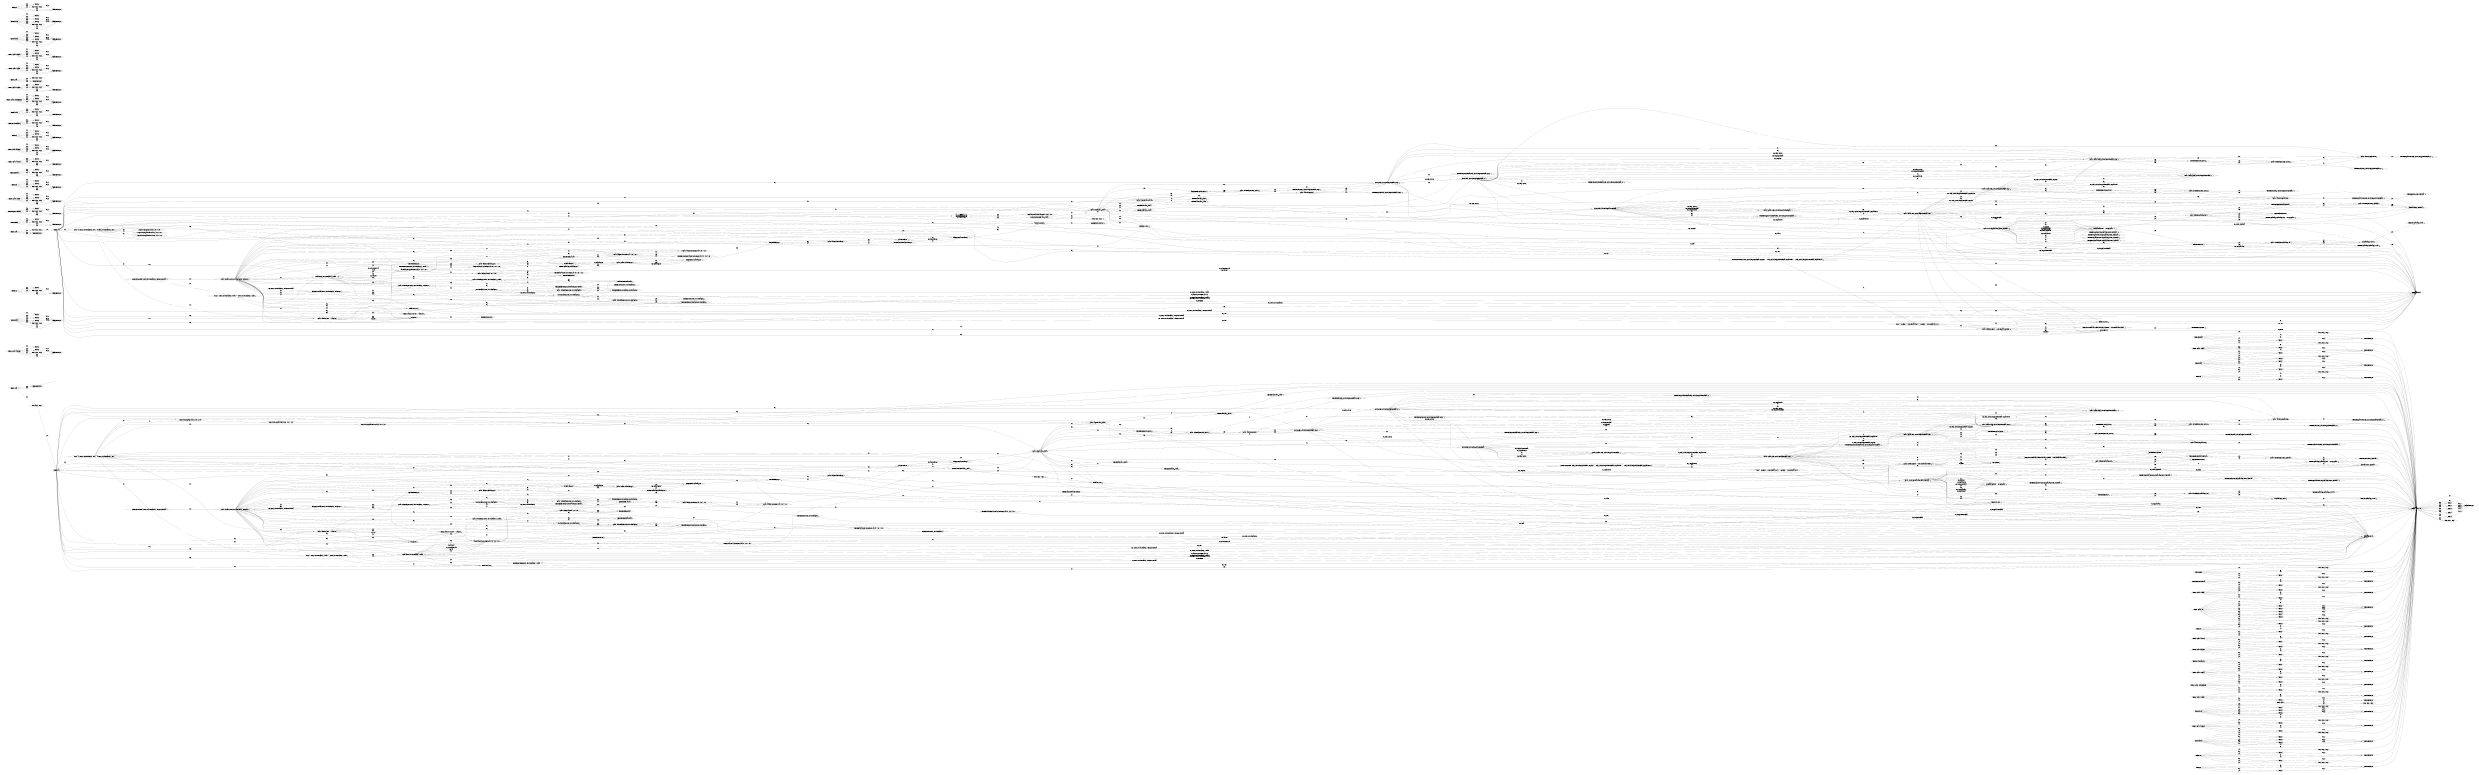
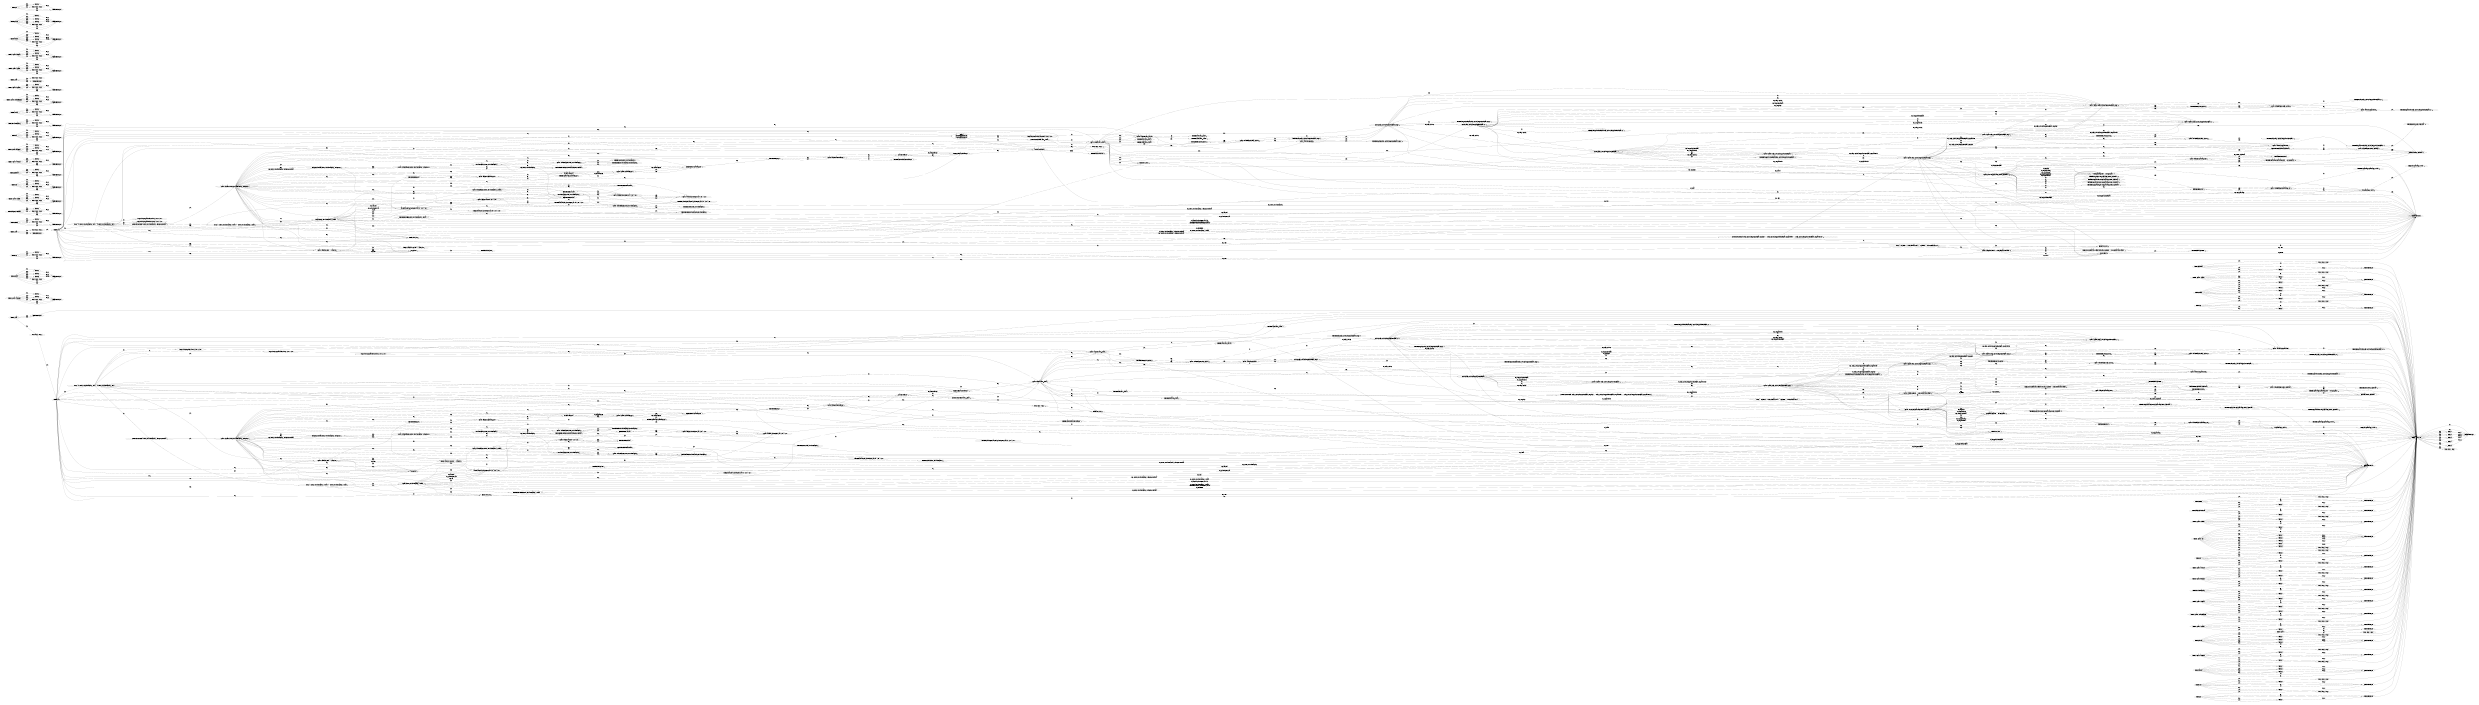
(1072, 223) -> (1072, 151)
(150, 230) -> none
